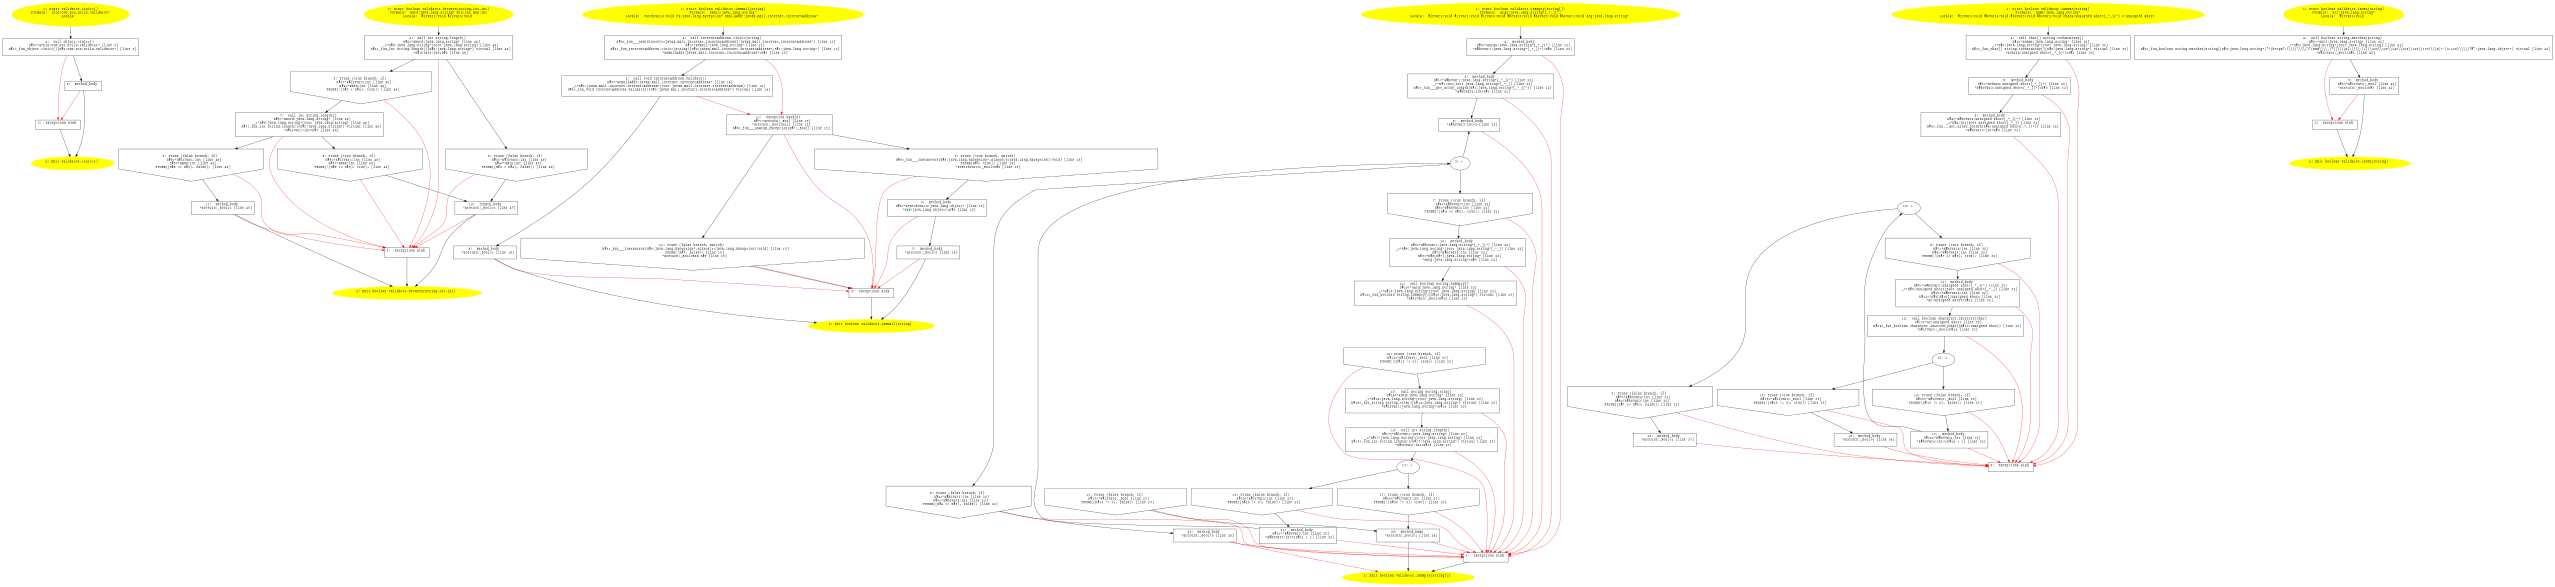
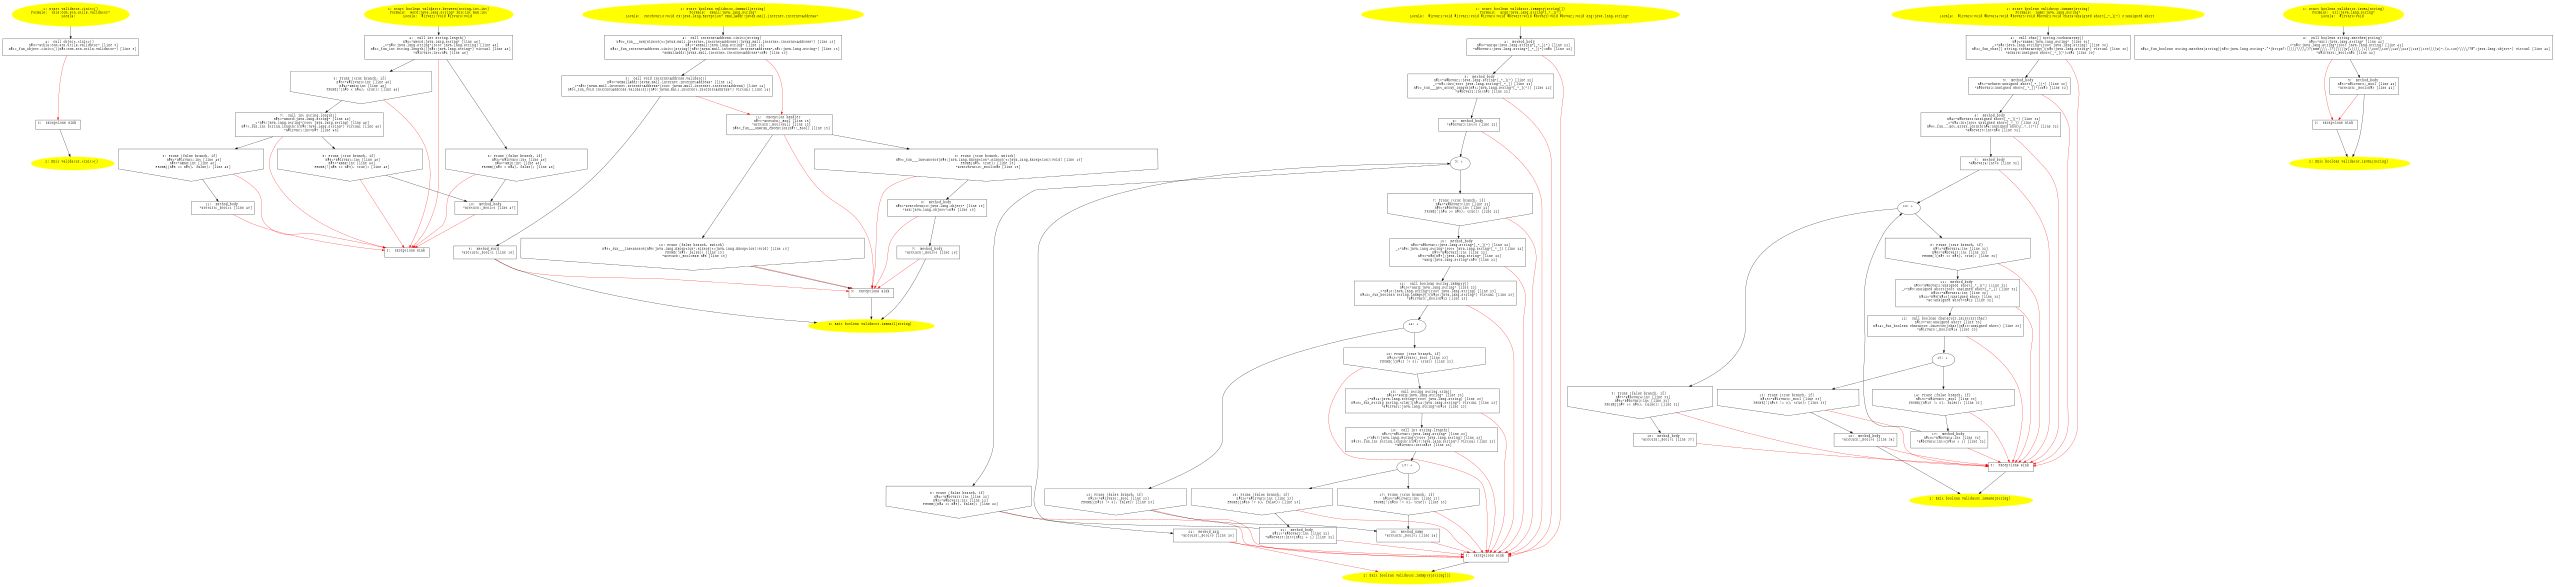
(83, 86) -> none
(1466, 145) -> (1463, 143)
none -> (1991, 163)
(486, 208) -> (486, 208)
(485, 252) -> (485, 252)
(407, 293) -> none
none -> (1415, 326)
none -> (1971, 500)
(1205, 536) -> (1205, 536)
(1408, 553) -> none
